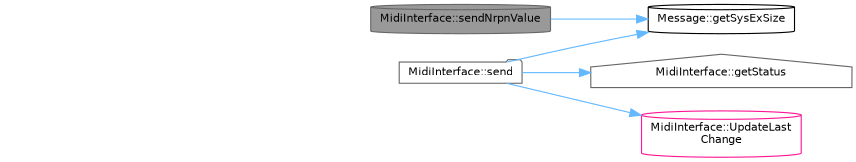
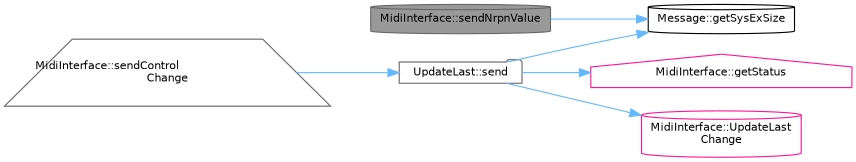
none -> (168, 73)
(461, 73) -> (461, 73)
(721, 73) -> (721, 73)
